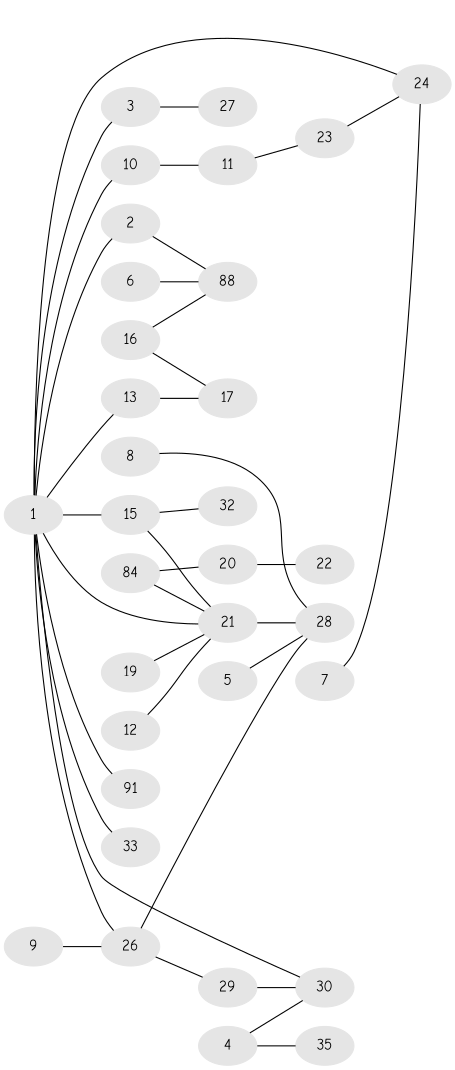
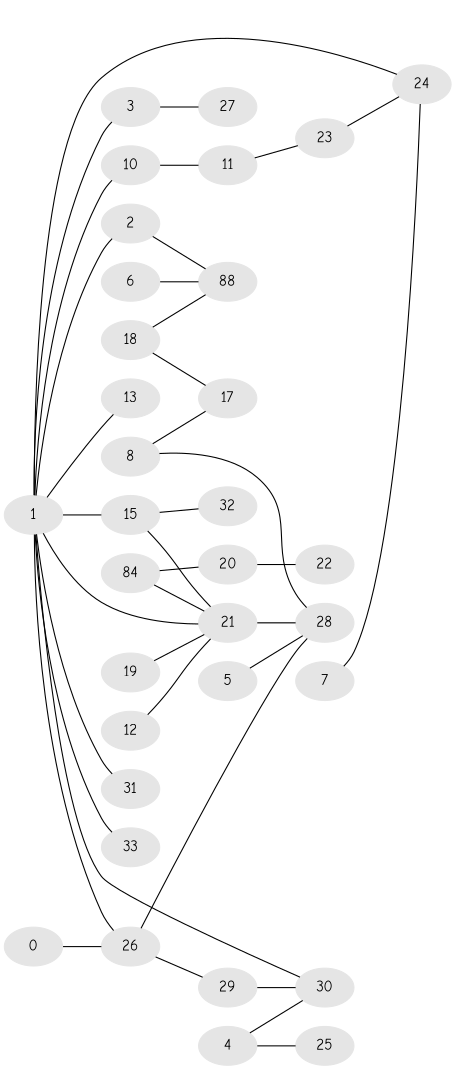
(131, 340) -> (131, 340)
(179, 398) -> (179, 427)
(131, 789) -> (131, 789)
(33, 947) -> (33, 947)
(325, 1046) -> (325, 1046)
